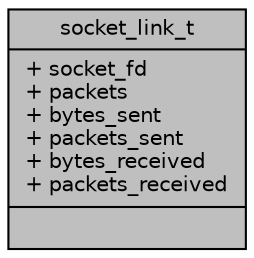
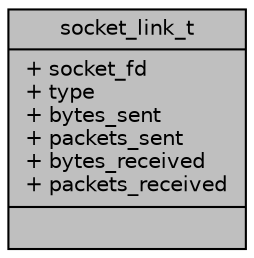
(77, 92) -> (61, 92)
